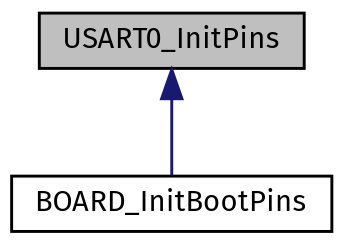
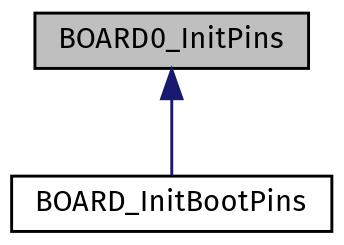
(172, 41) -> (172, 41)
